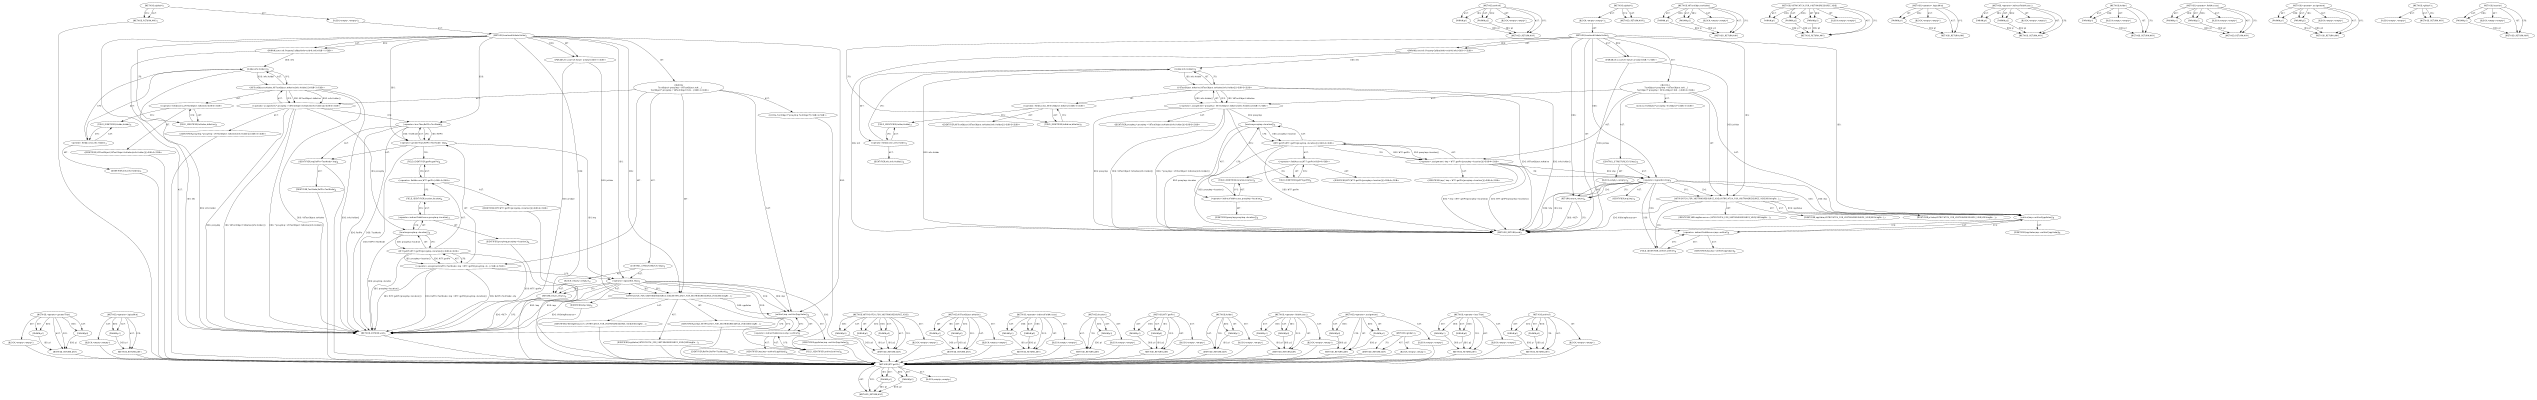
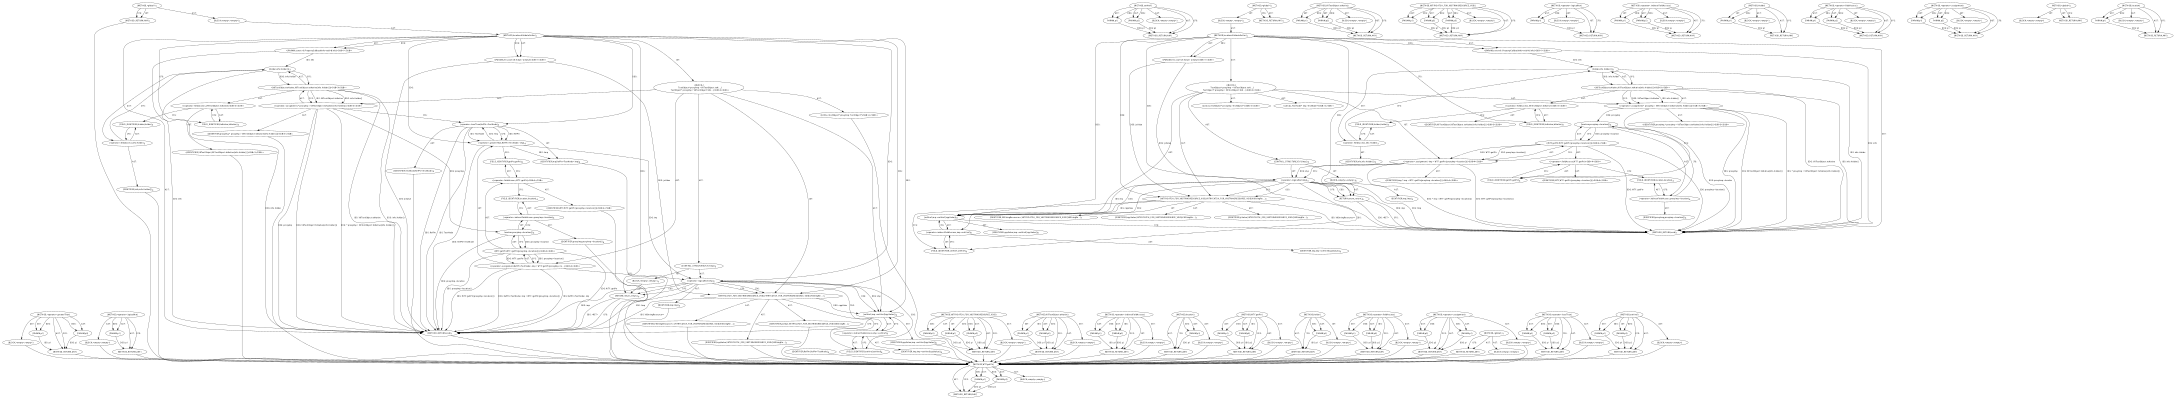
none -> (1309, 106)
(422, 134) -> (494, 134)
(388, 152) -> (543, 152)
(317, 175) -> (431, 139)
